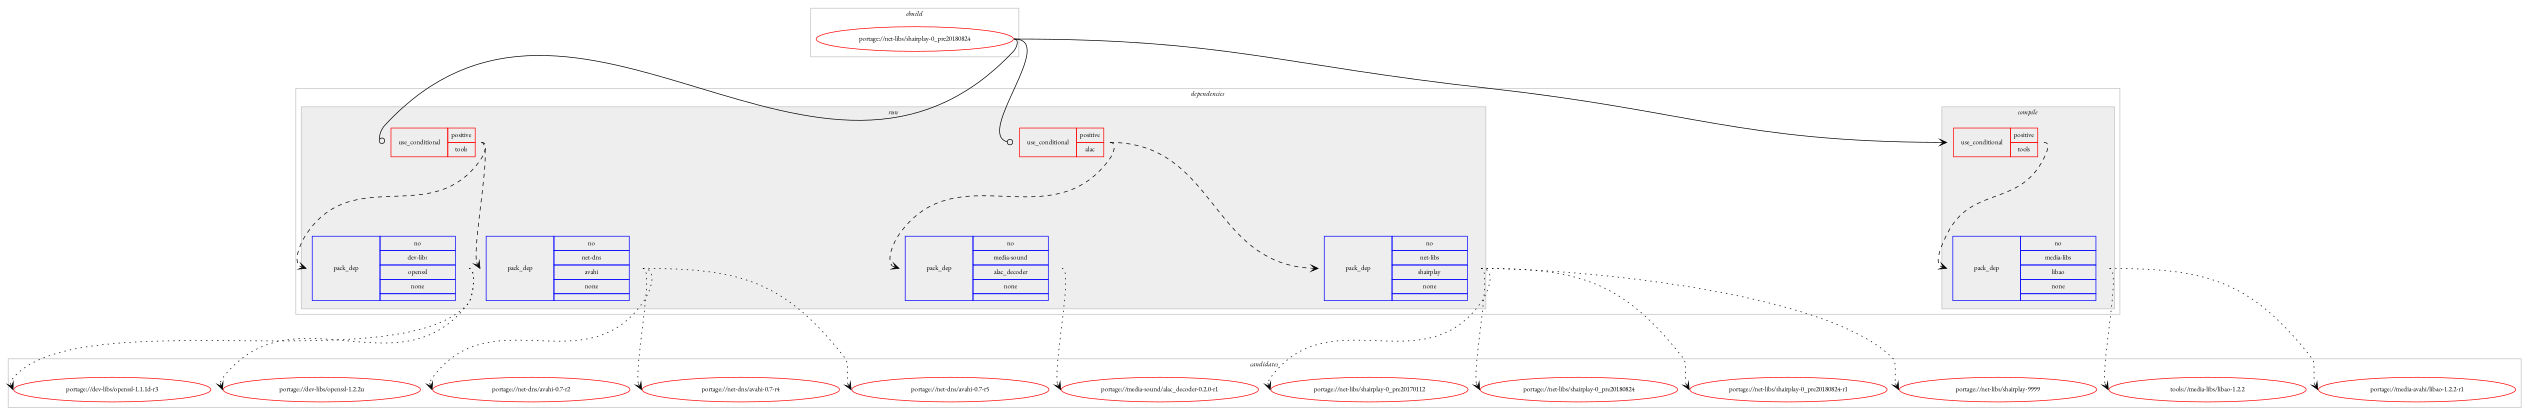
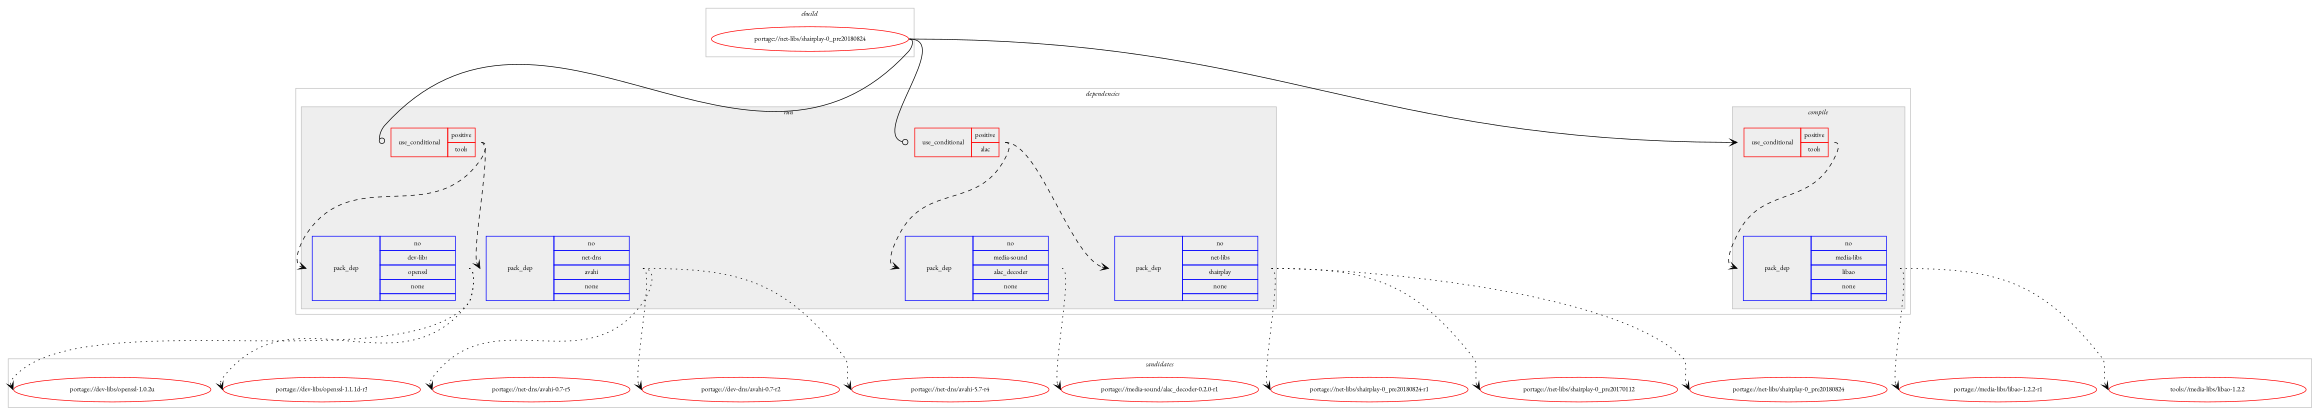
(322, 390) -> (112, 390)
(531, 390) -> (741, 390)
(741, 390) -> (950, 390)
(1998, 390) -> none
(2417, 390) -> (1998, 390)
